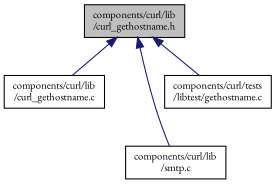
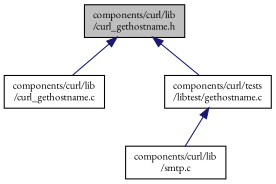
(153, 98) -> (194, 132)
